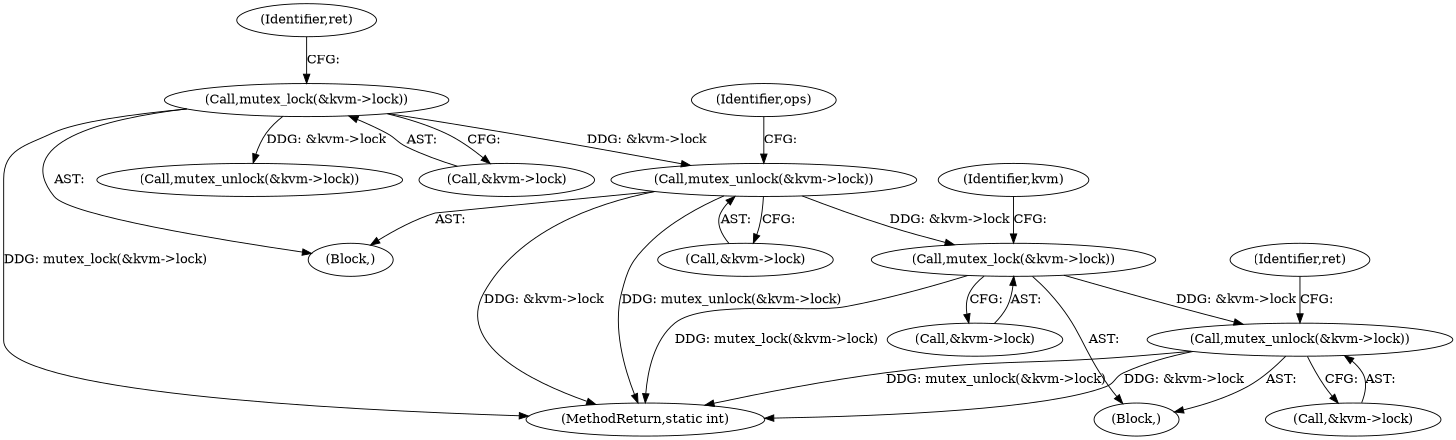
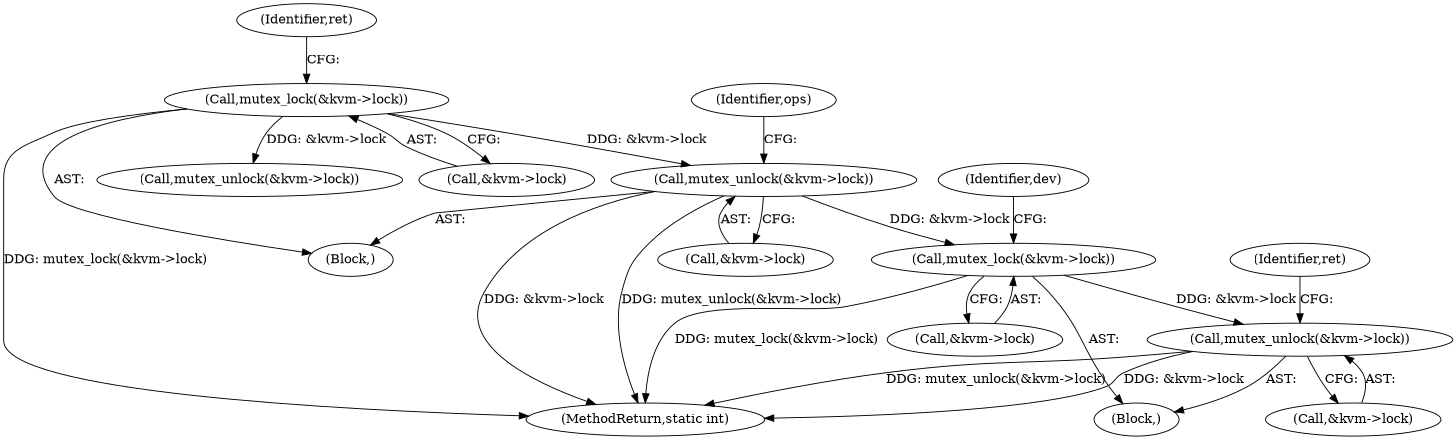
(1014, 180) -> (1014, 180)
